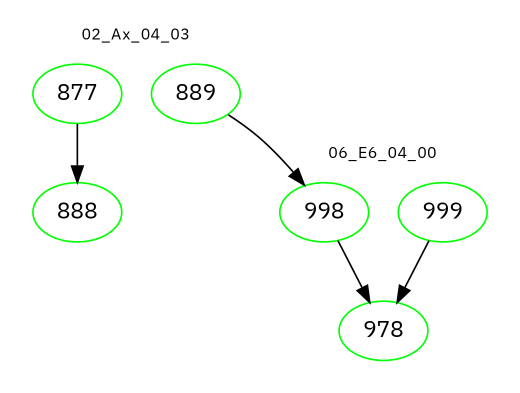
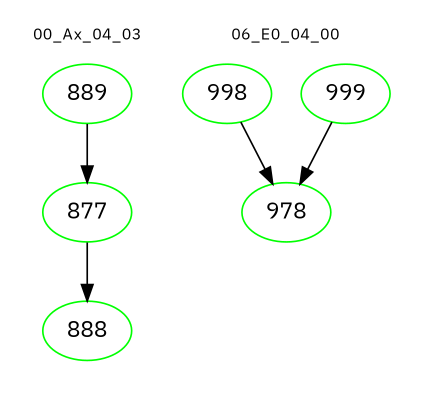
(137, 35) -> (88, 35)
(383, 154) -> (286, 35)
(277, 155) -> (87, 145)
